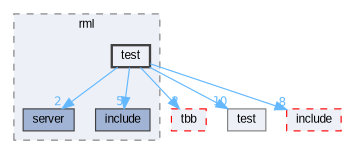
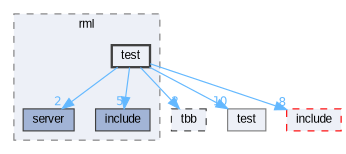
(189, 120) -> (189, 120)
